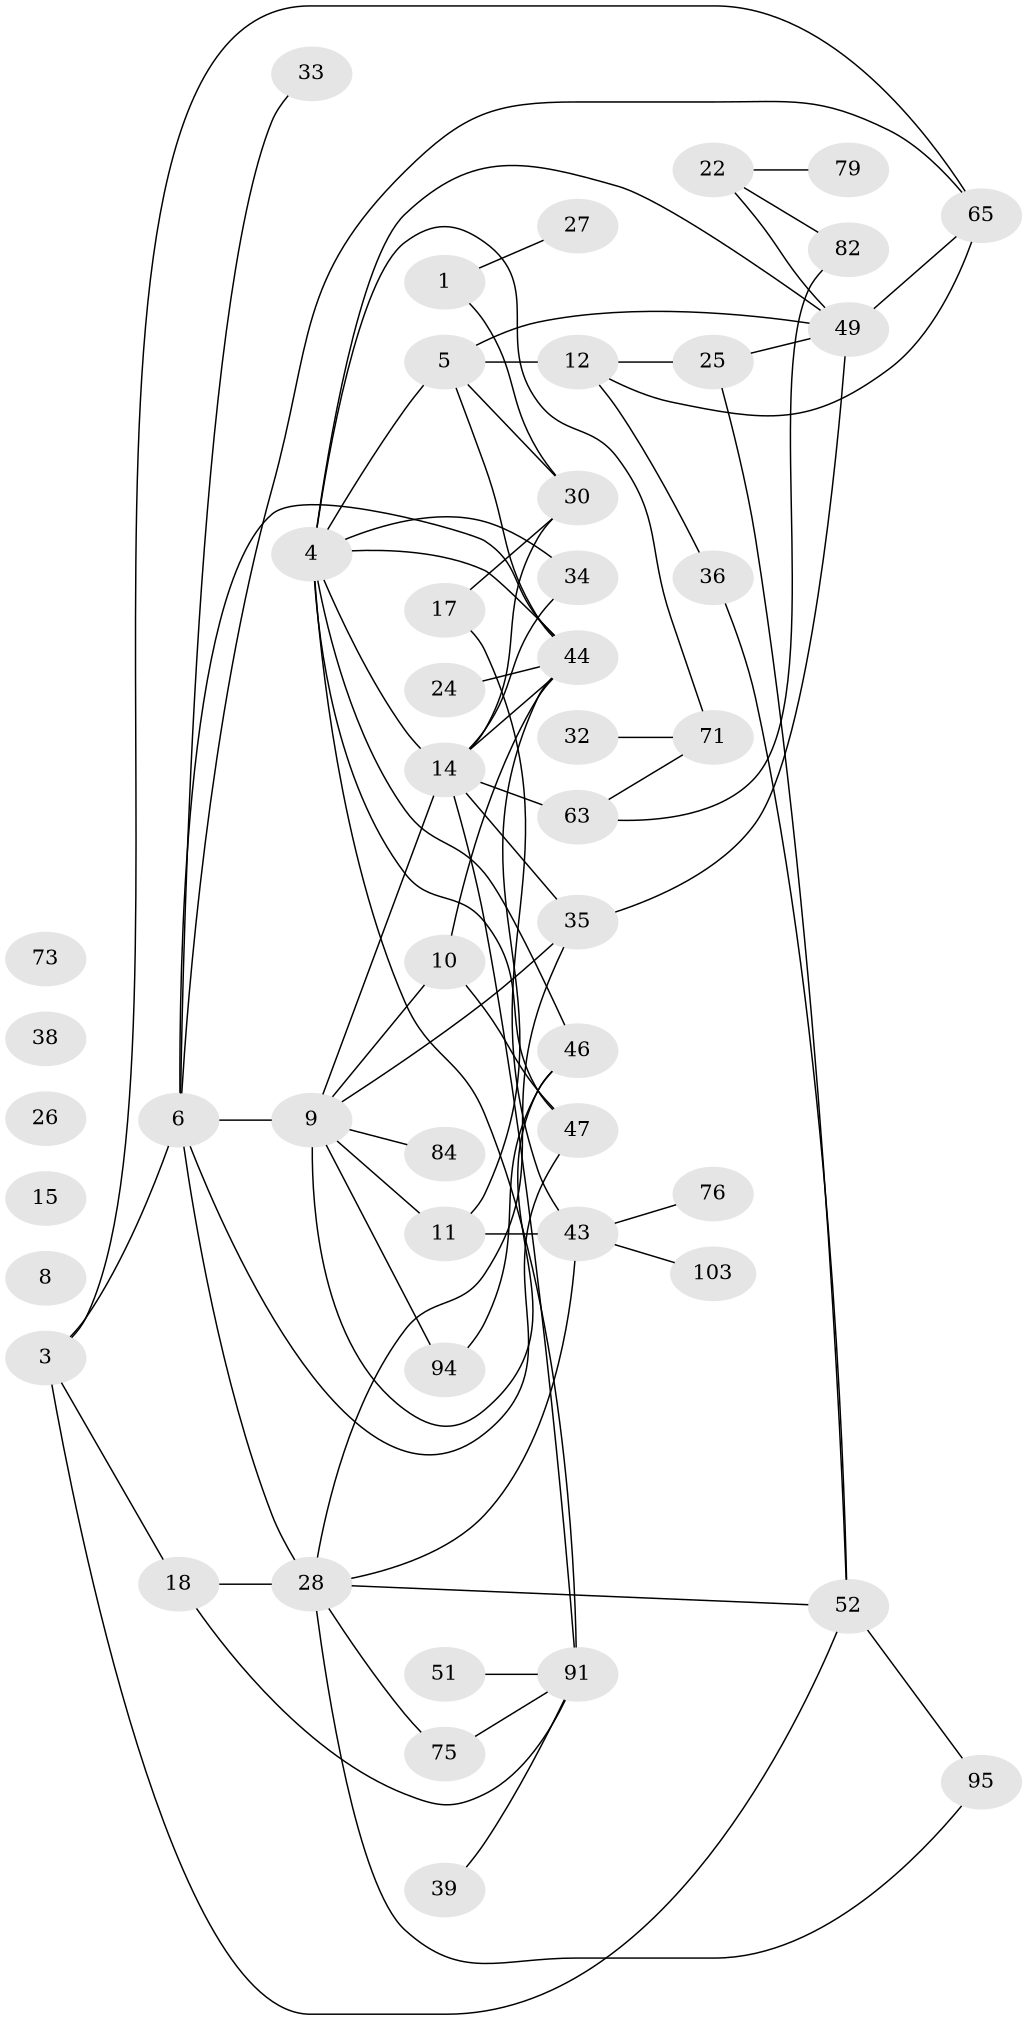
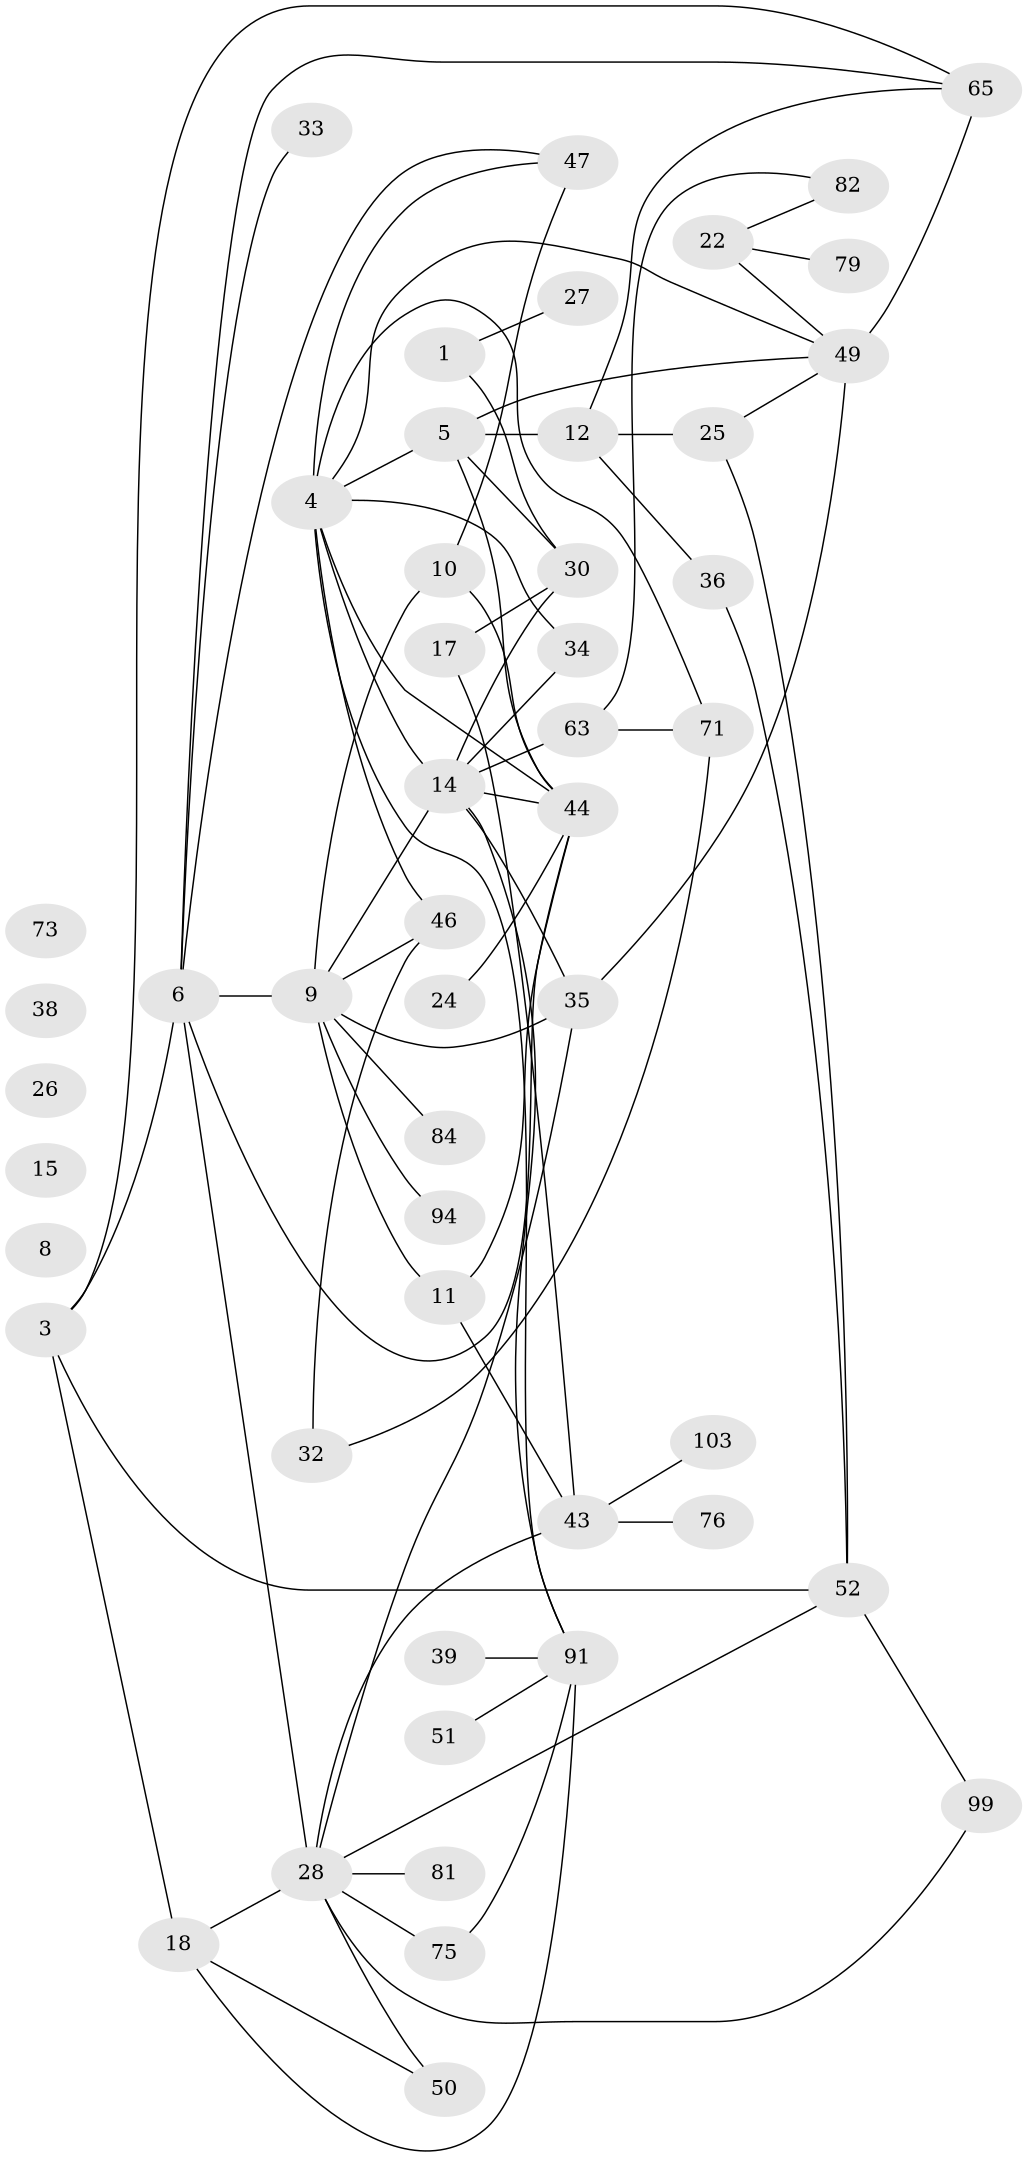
(506, 1253) -> (336, 1178)
(982, 1782) -> (982, 1806)
none -> (445, 1874)
none -> (445, 2090)
